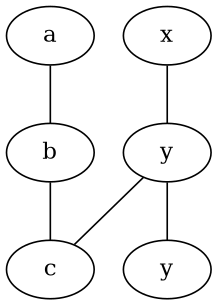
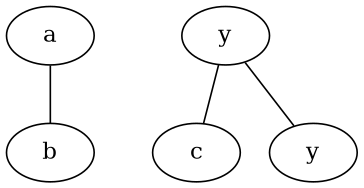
(167, 36) -> none
(50, 211) -> none
